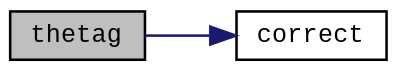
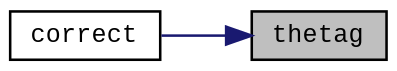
(177, 36) -> (193, 36)
